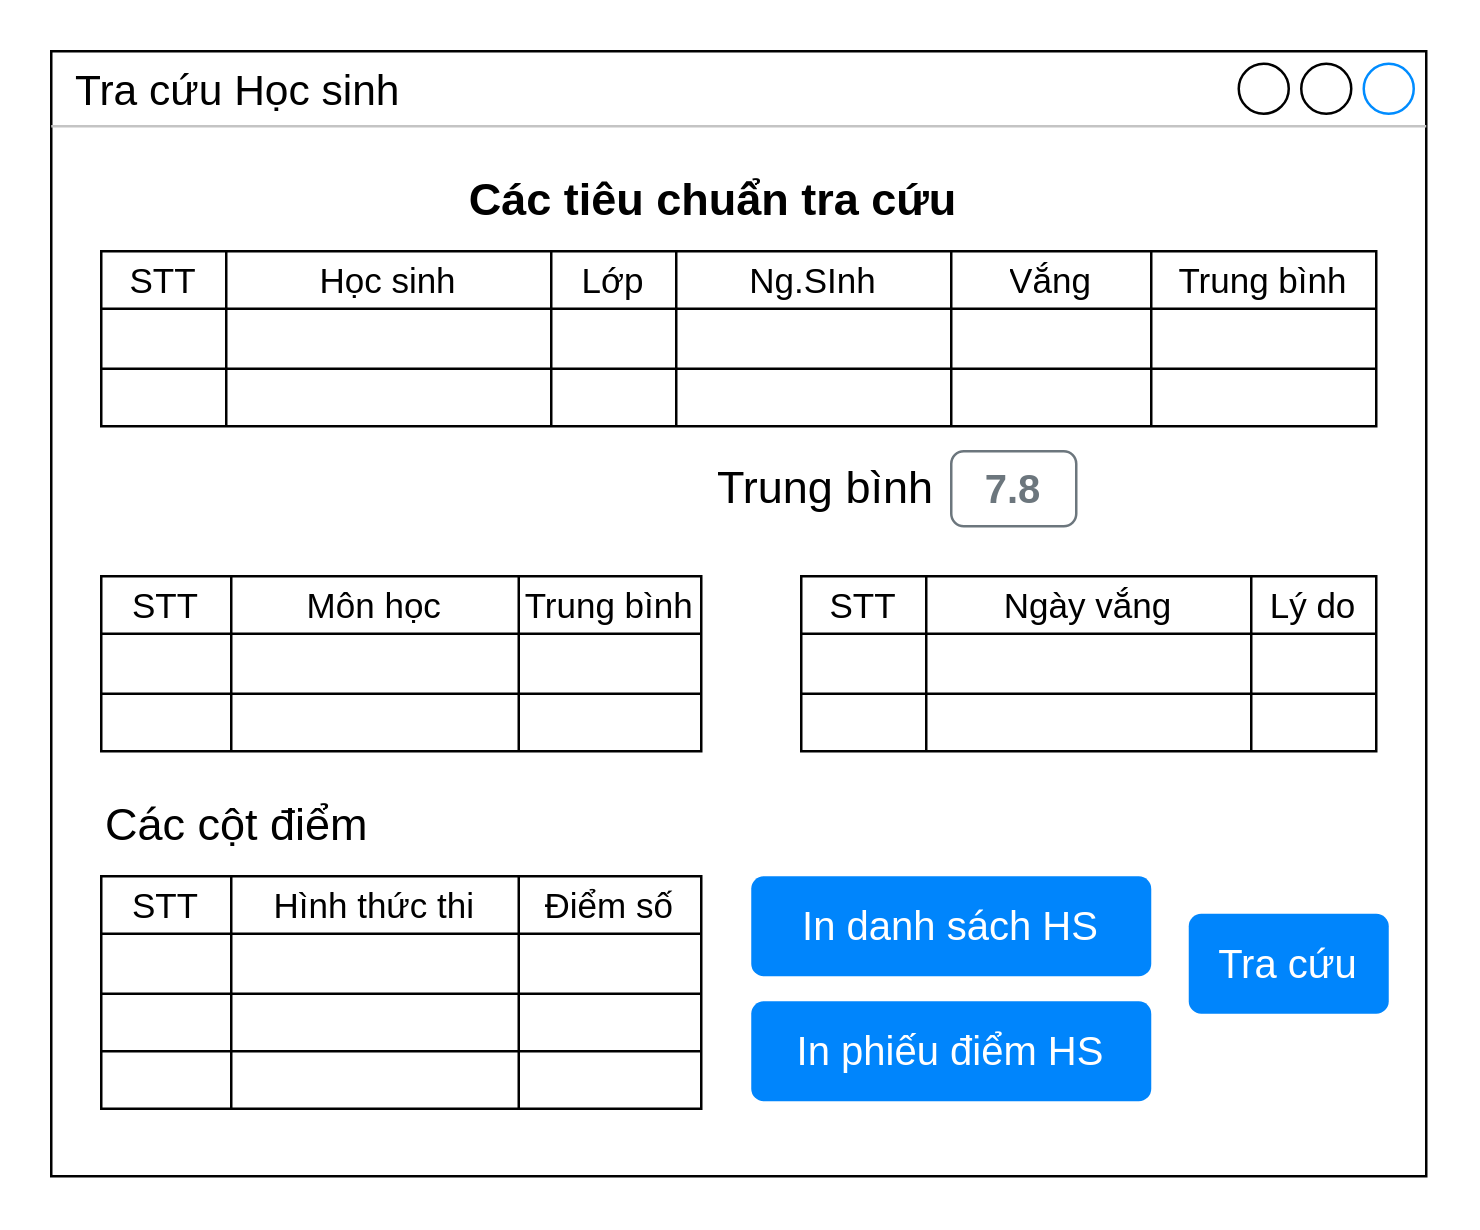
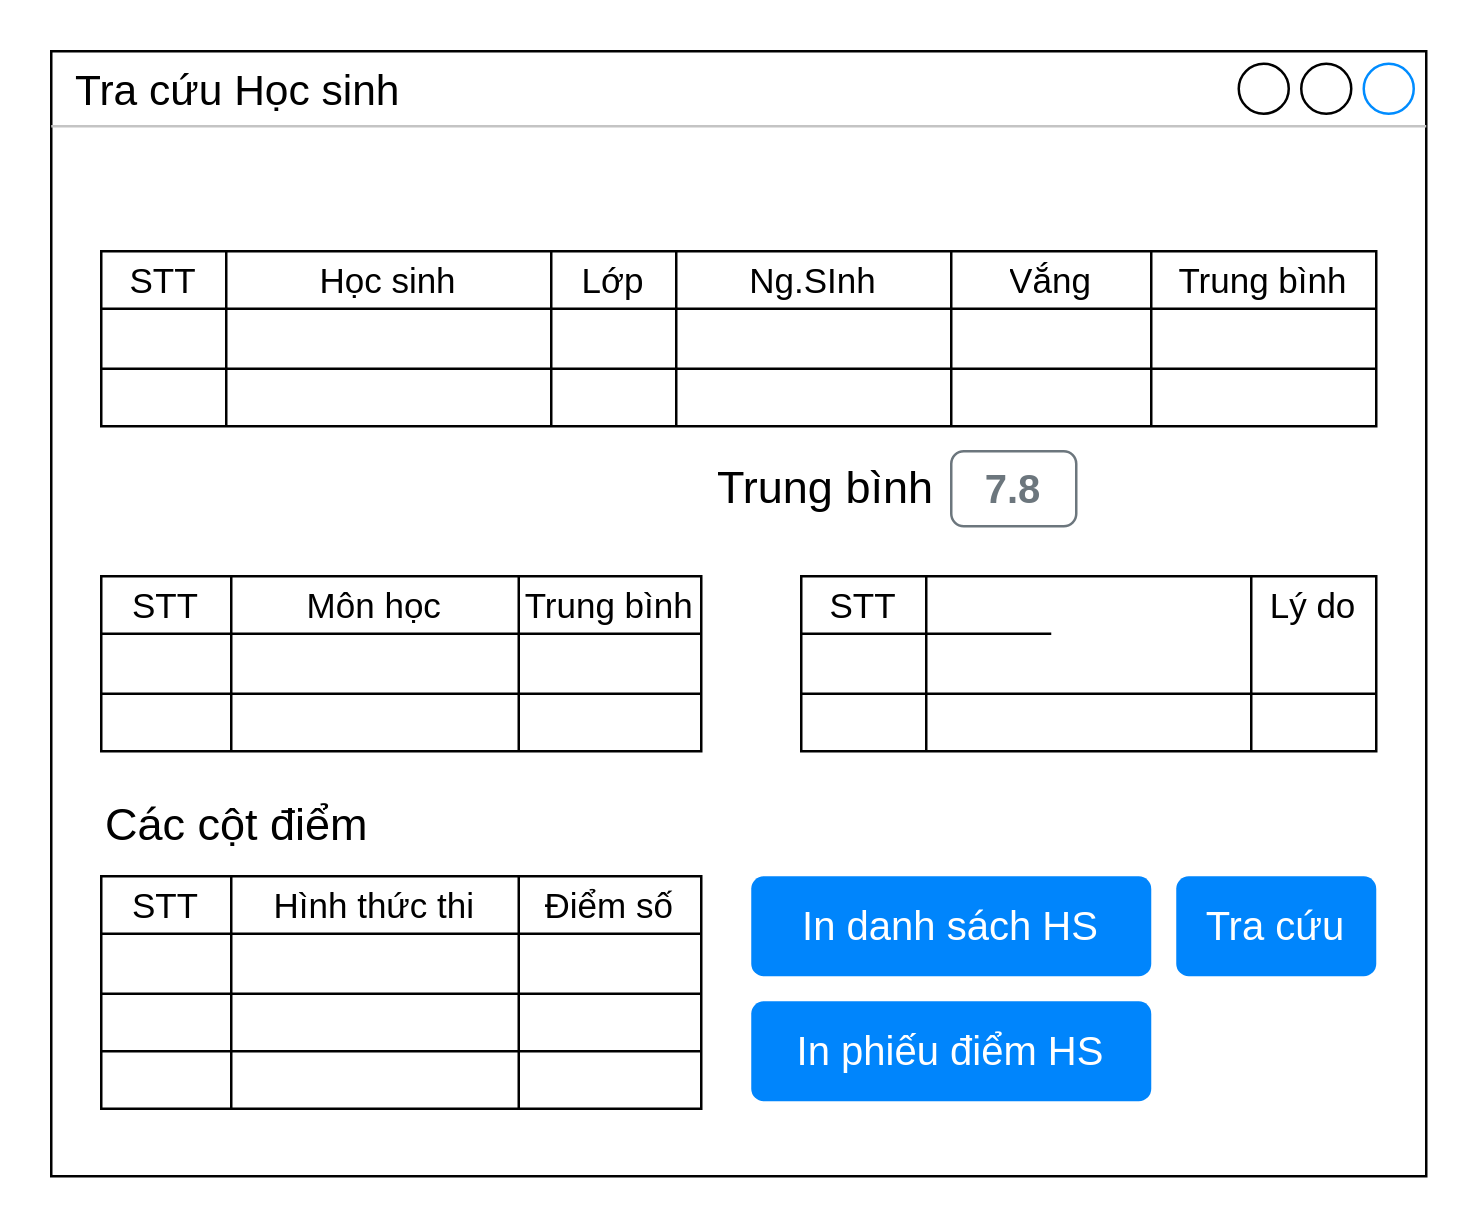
(714, 201) -> none
(1089, 605) -> none
(1289, 964) -> (1276, 926)
